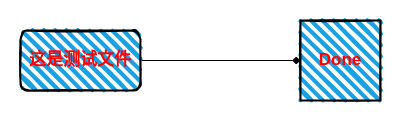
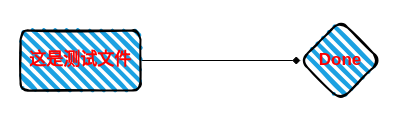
(341, 61) -> (341, 61)
